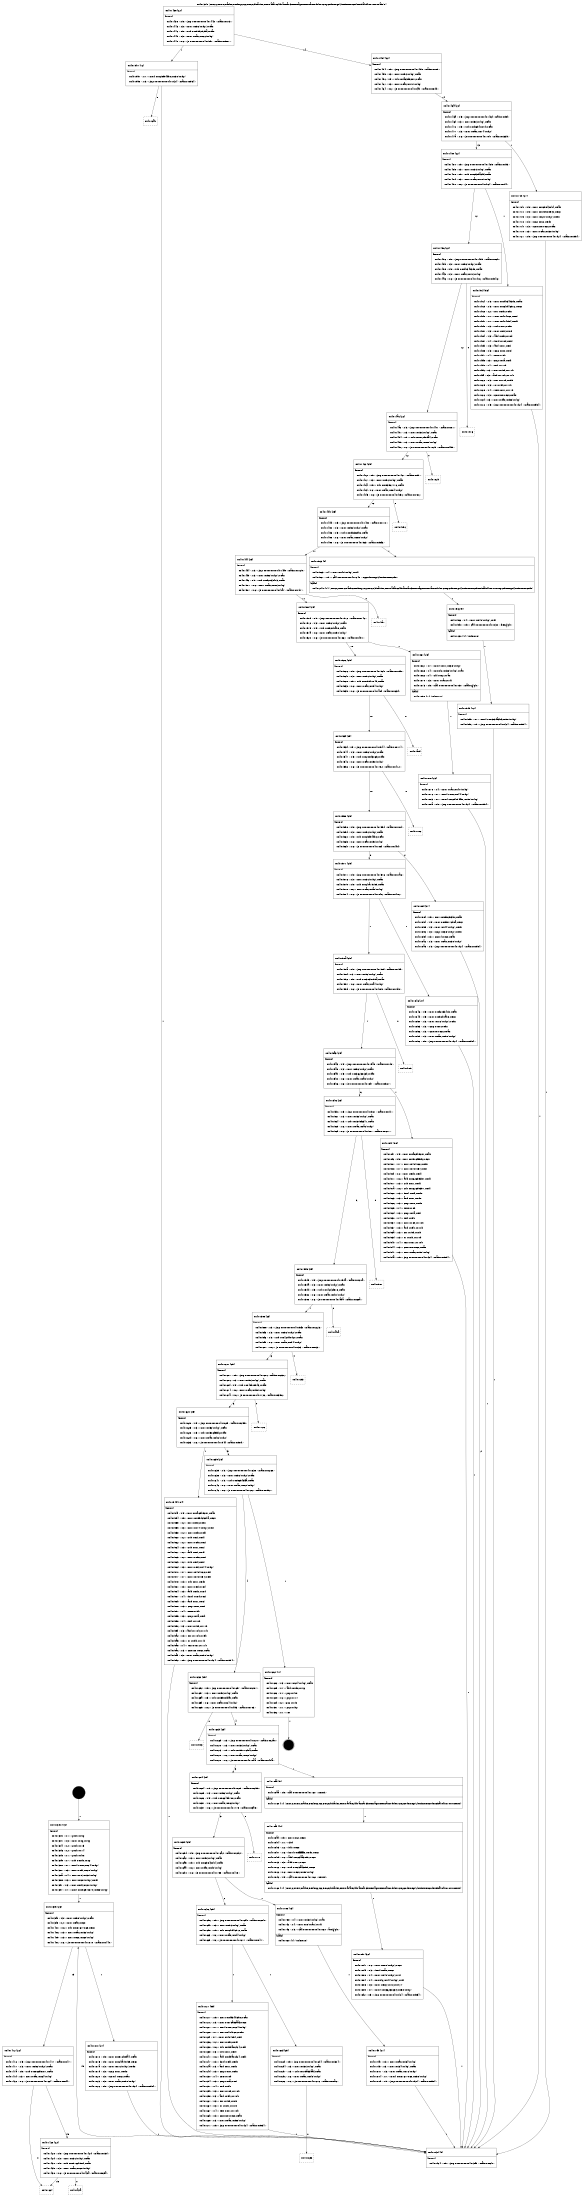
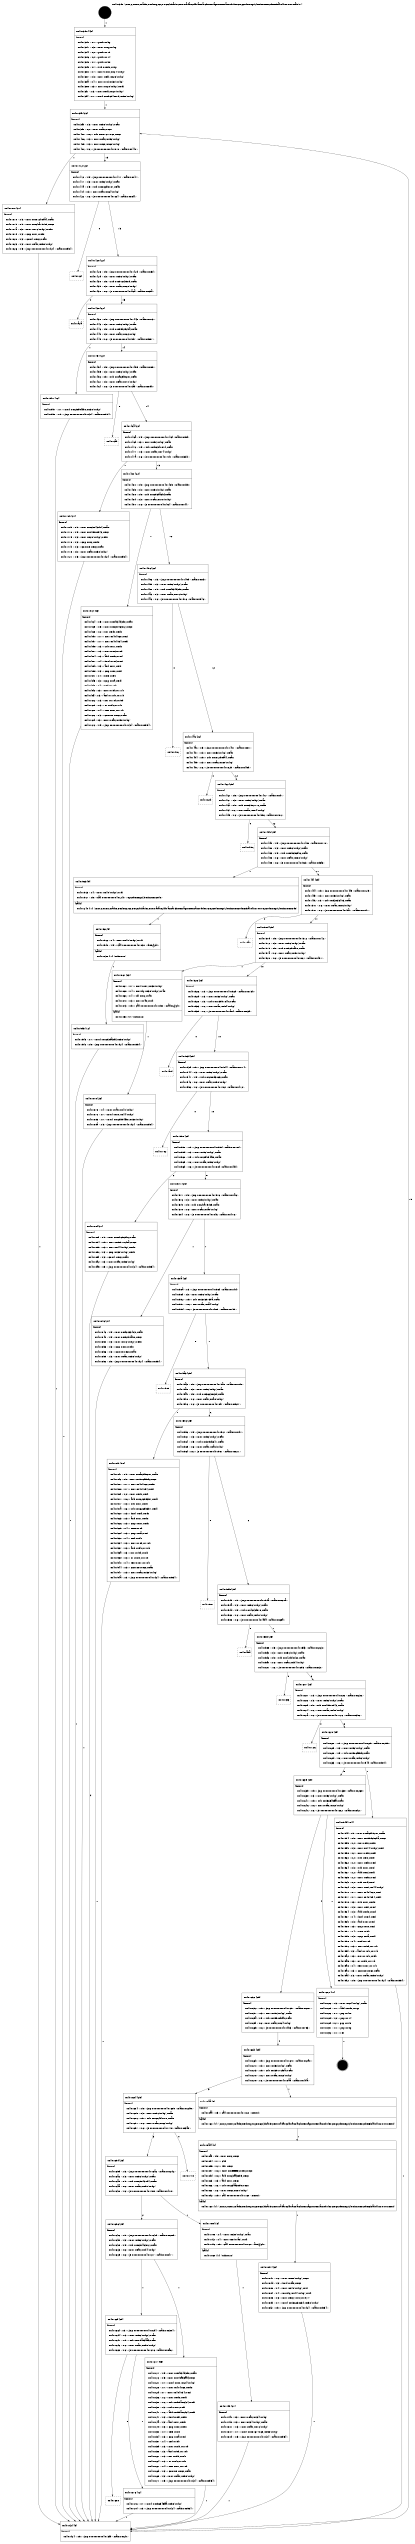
(155, 101) -> (116, 413)
(197, 1745) -> none
(55, 2181) -> (122, 299)
none -> (159, 2501)
